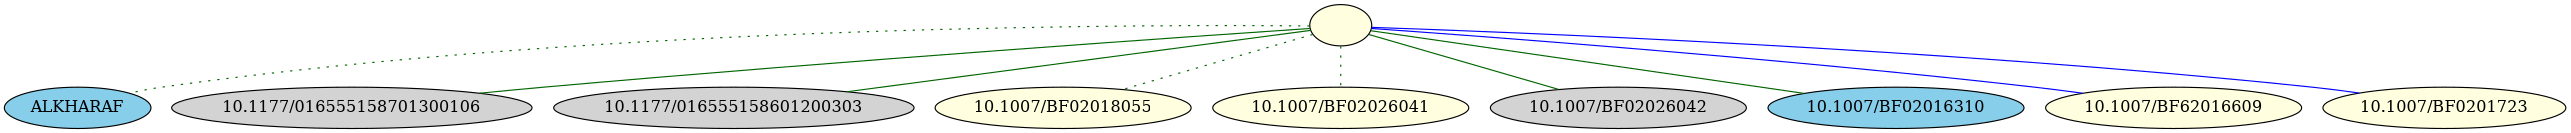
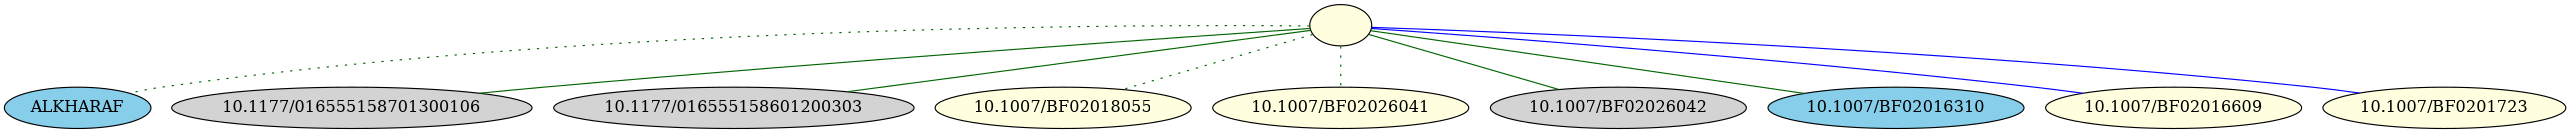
(2174, 108) -> (2174, 108)
